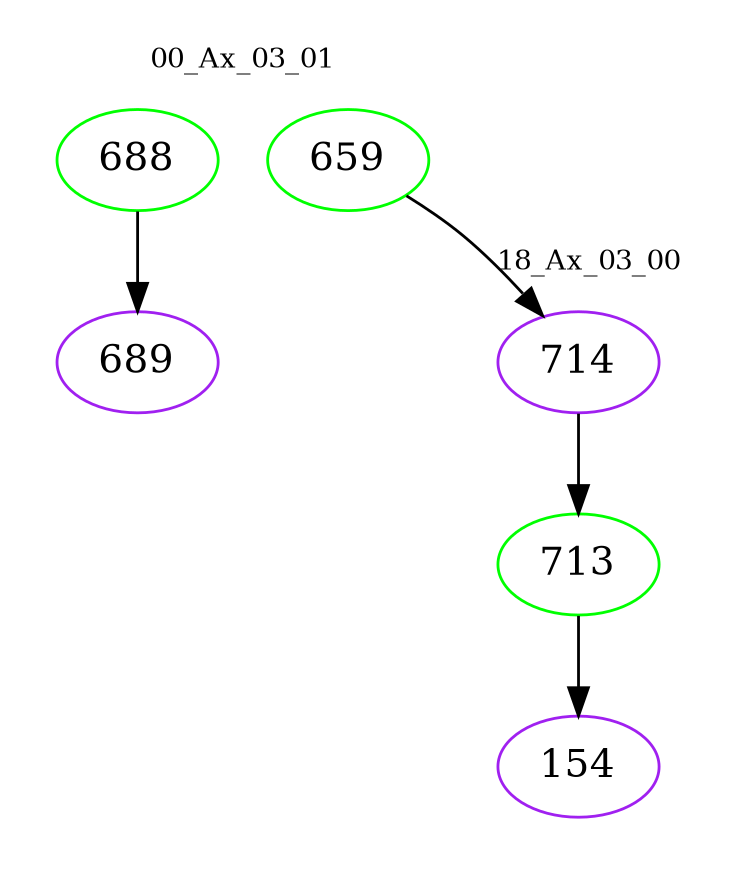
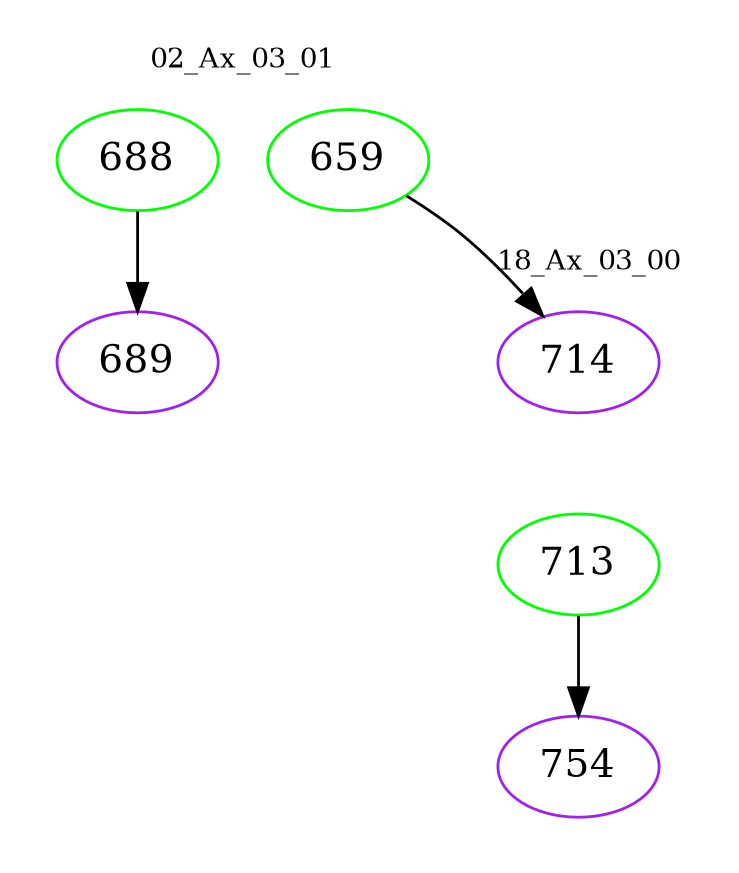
(243, 60) -> (243, 60)
(579, 450) -> none
(579, 767) -> (579, 767)
